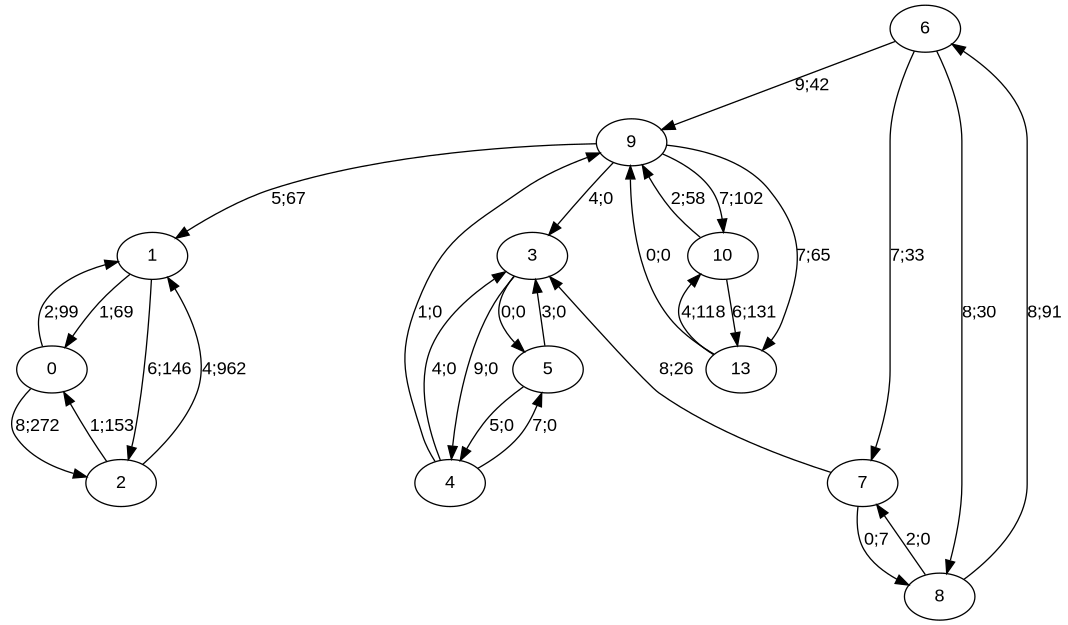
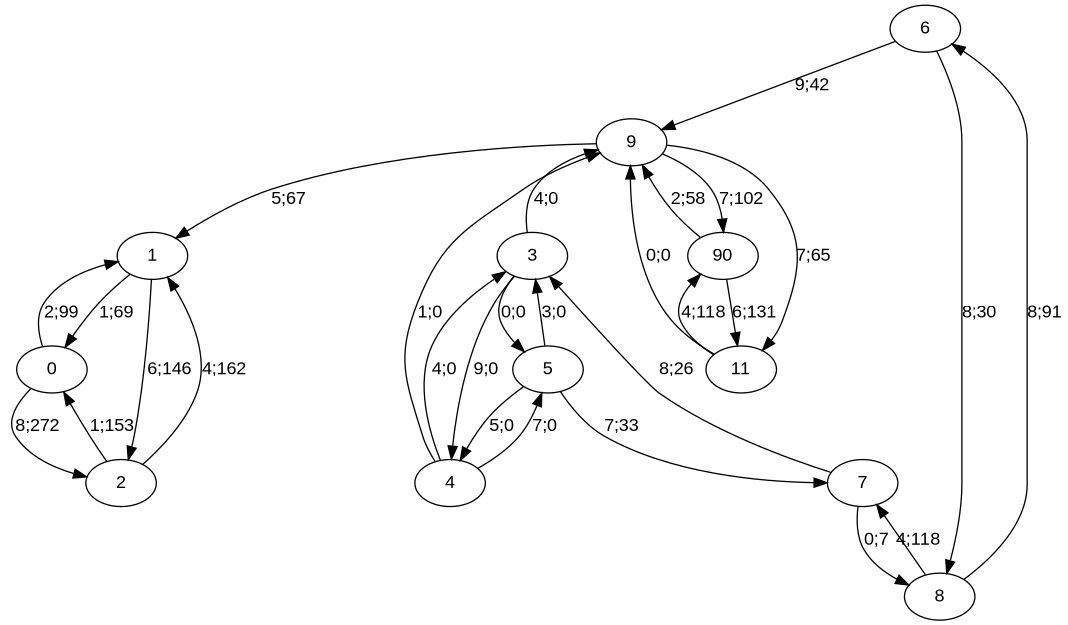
(585, 193) -> (531, 195)
(890, 248) -> (676, 464)
(723, 256) -> (723, 256)
(224, 369) -> (224, 369)
(741, 369) -> (741, 369)
(918, 540) -> (918, 540)
